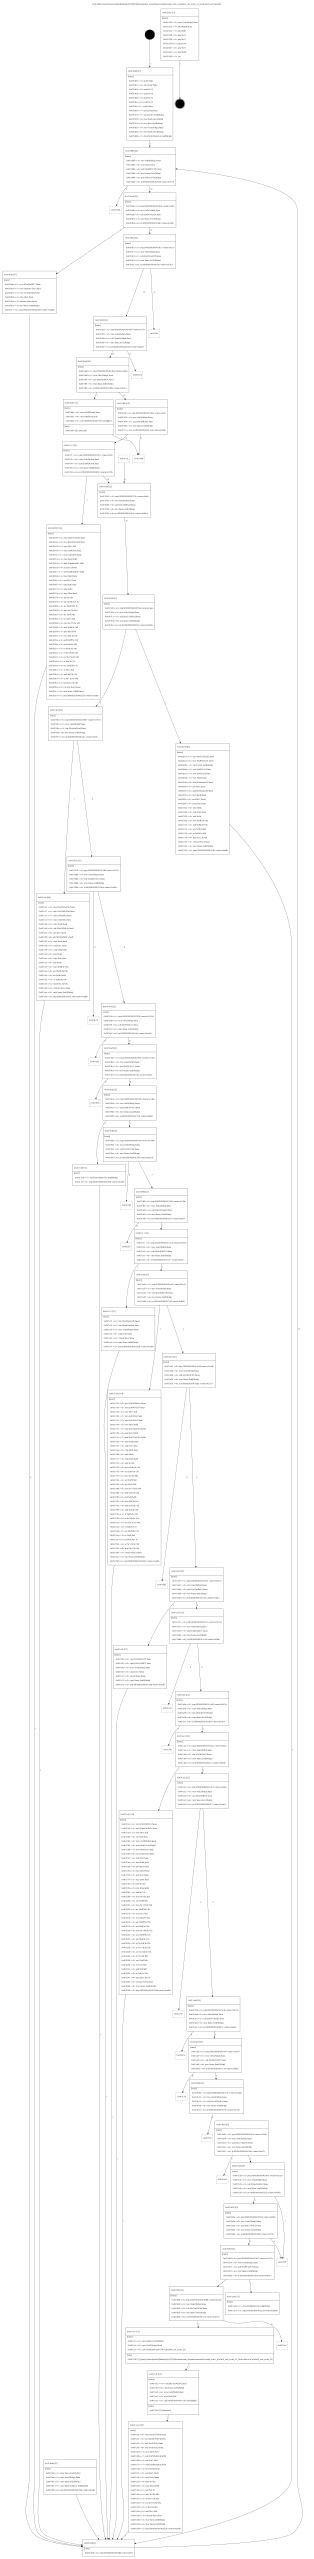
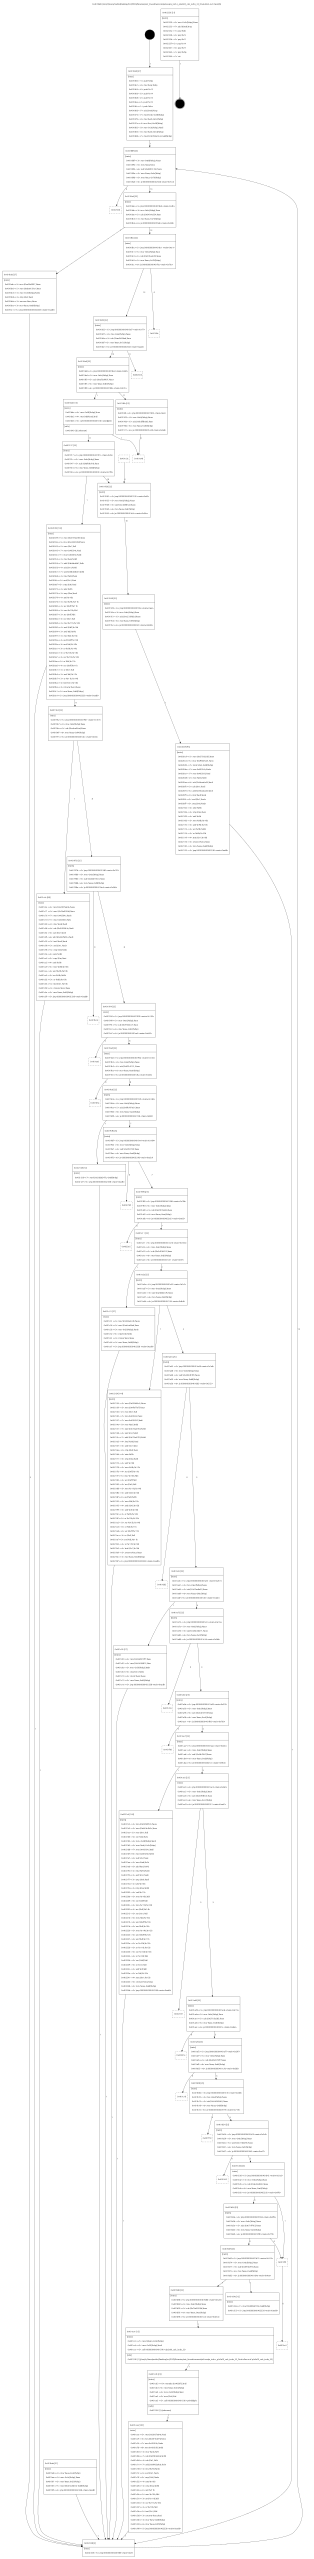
(123, 439) -> (88, 437)
(116, 669) -> (75, 702)
none -> (229, 2117)
(257, 2321) -> (282, 2303)
